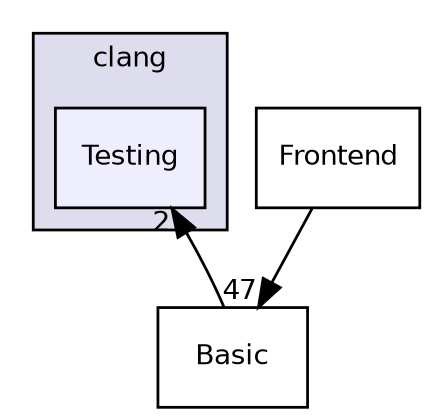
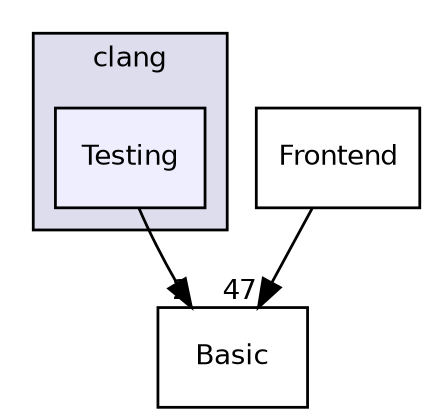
(206, 269) -> (158, 248)
